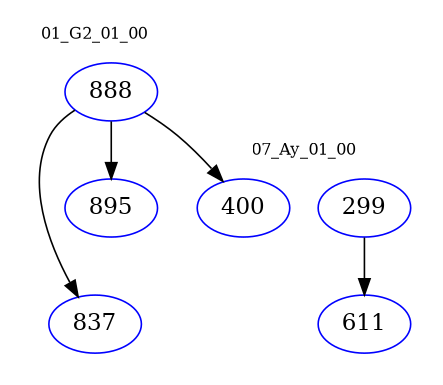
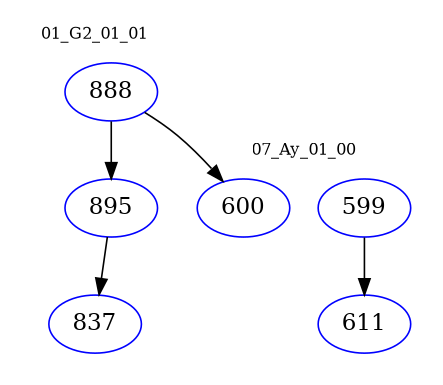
(95, 35) -> (95, 35)
(40, 193) -> (104, 258)
(243, 208) -> (243, 208)
(364, 208) -> (364, 208)
